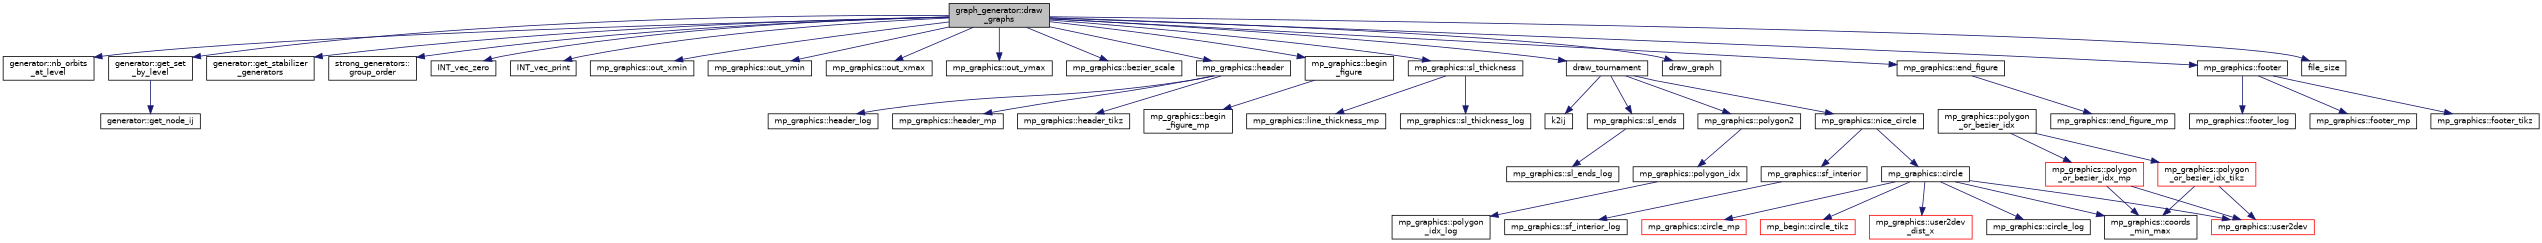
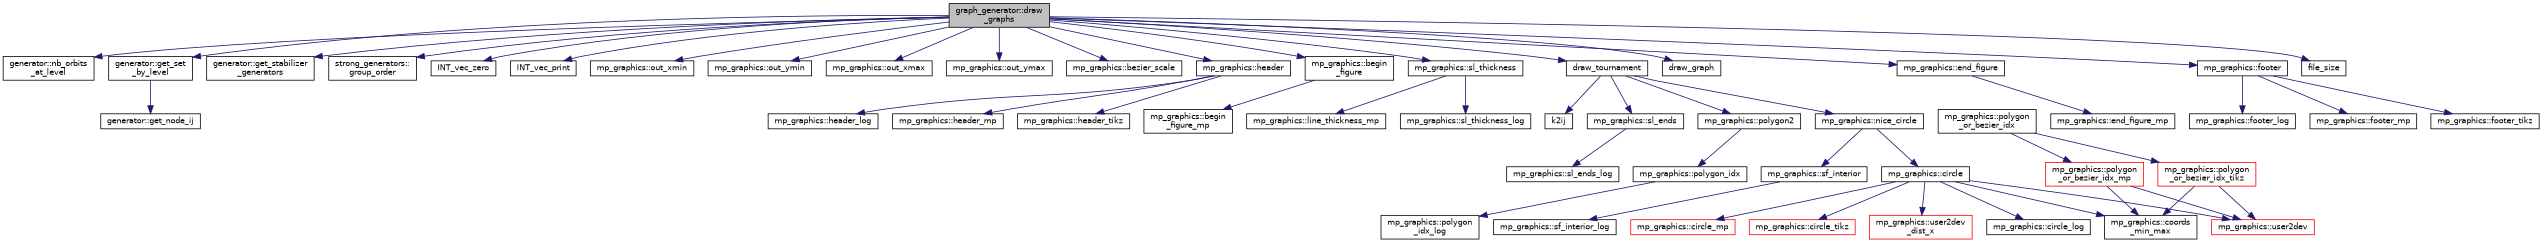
(1808, 227) -> (1802, 227)
